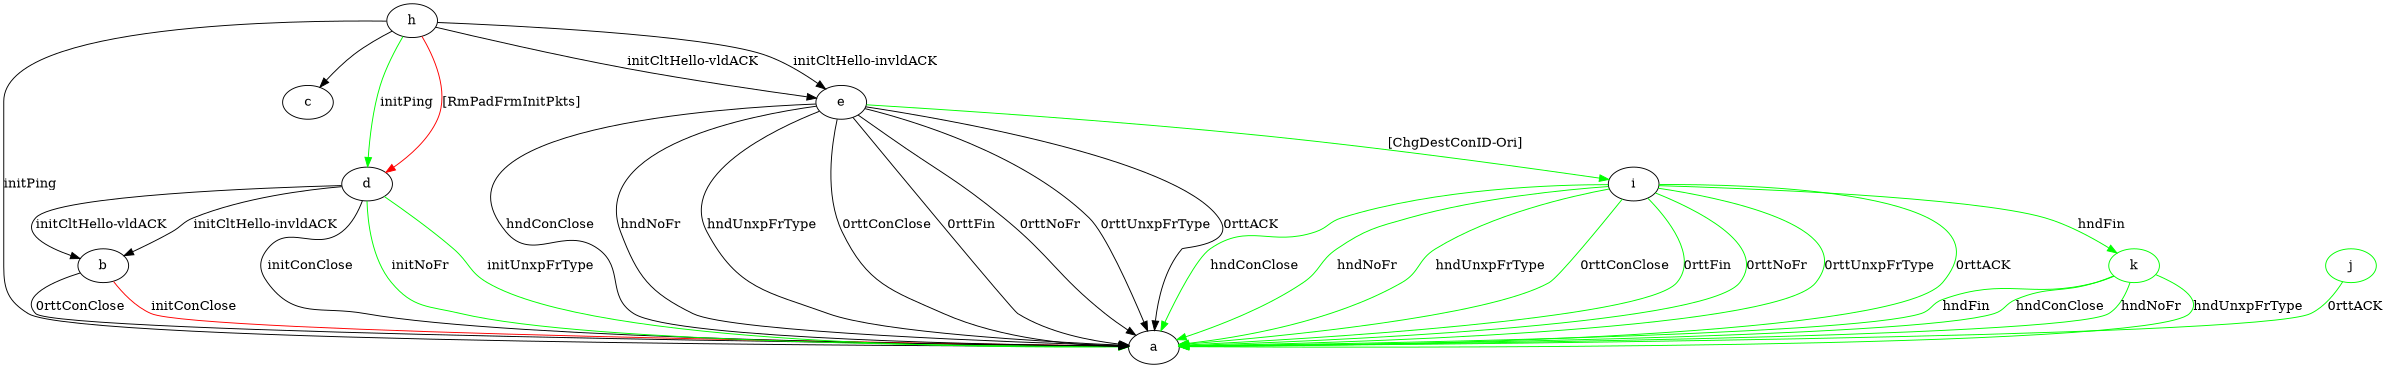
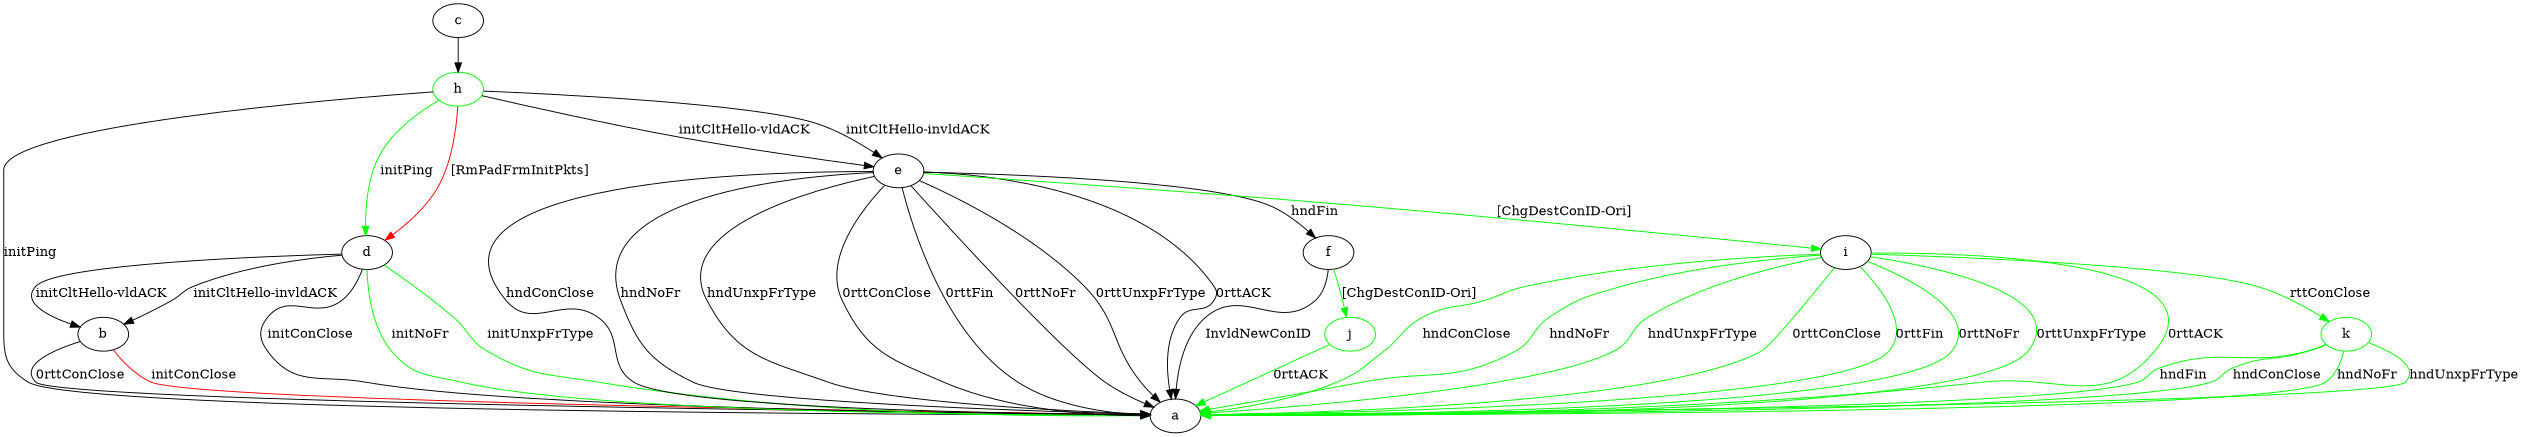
(412, 21) -> (458, 89)
(357, 52) -> (458, 50)
(2104, 225) -> (2333, 293)
none -> (1329, 253)
